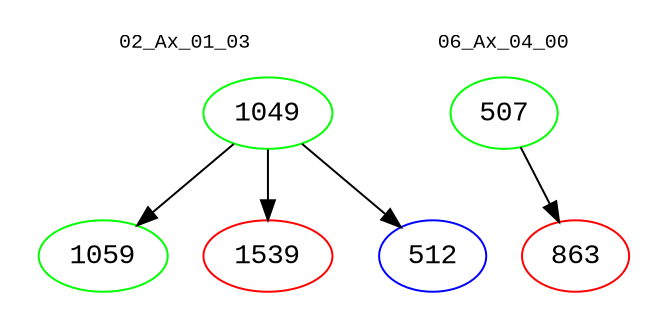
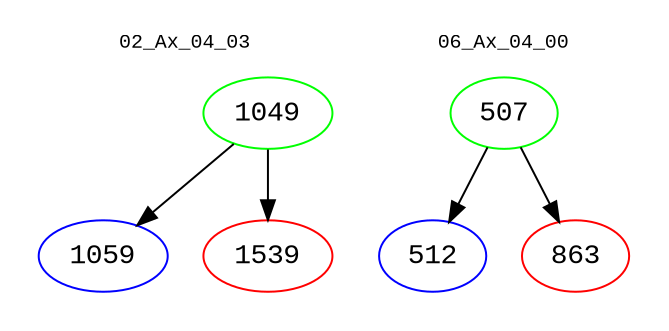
(186, 43) -> (186, 43)
(335, 172) -> (473, 176)
(103, 256) -> (103, 256)
